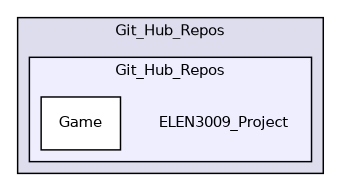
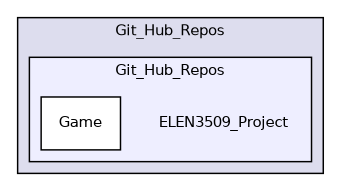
(223, 123) -> (223, 123)
